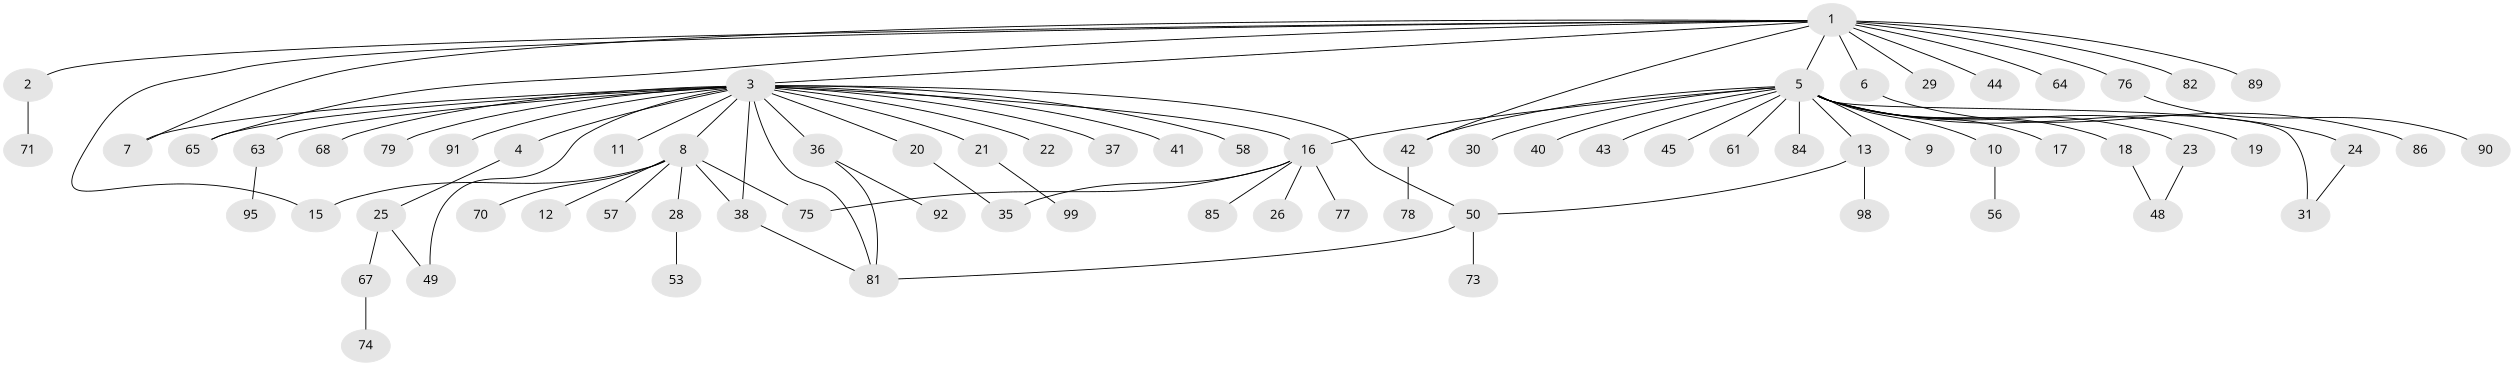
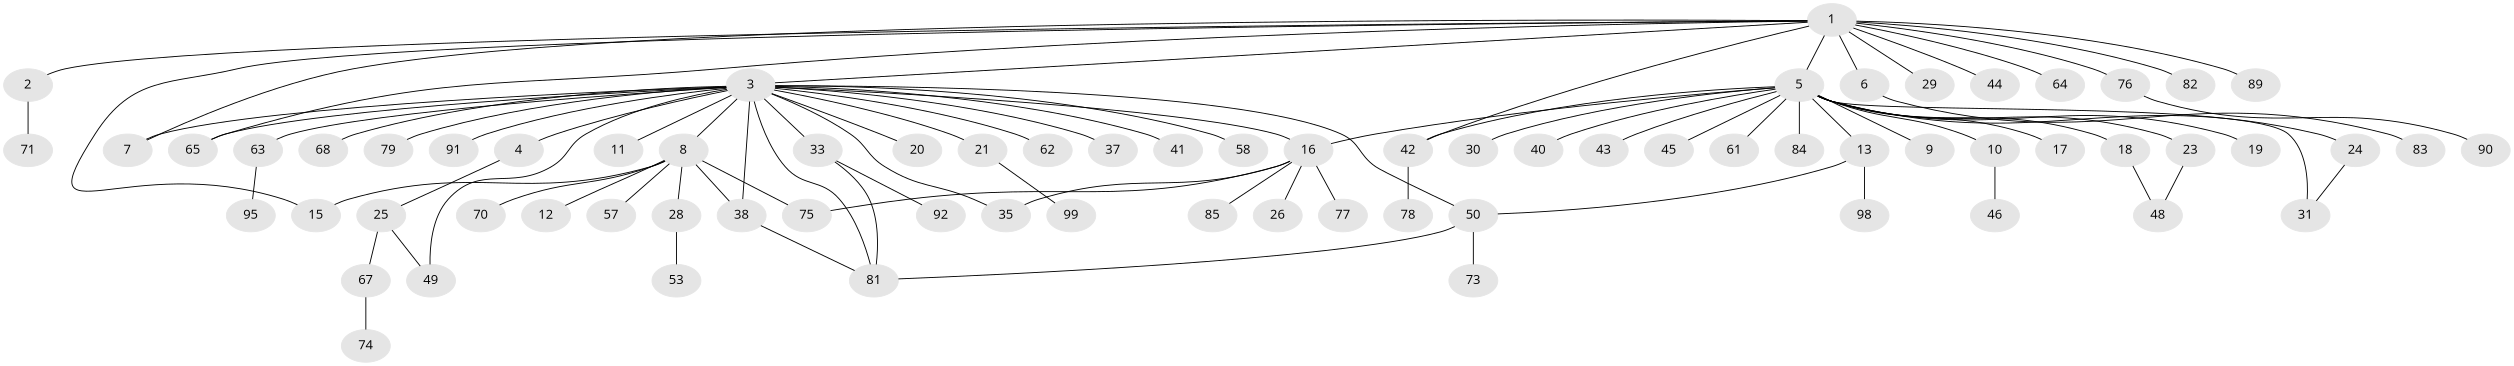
(818, 150) -> (818, 150)
(1048, 150) -> (1048, 150)
(2421, 150) -> (2421, 150)
(962, 183) -> (874, 158)
(1995, 216) -> (1995, 216)
